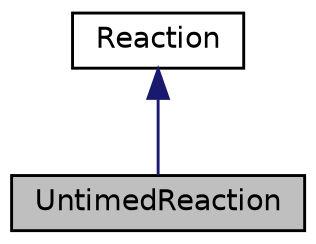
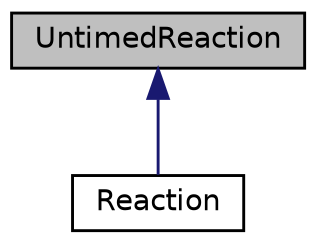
(158, 137) -> (158, 137)
